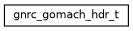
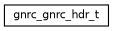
(66, 15) -> (56, 15)
